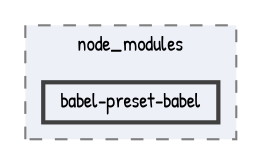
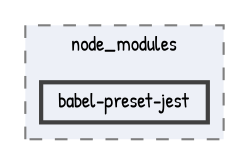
(131, 102) -> (124, 102)
